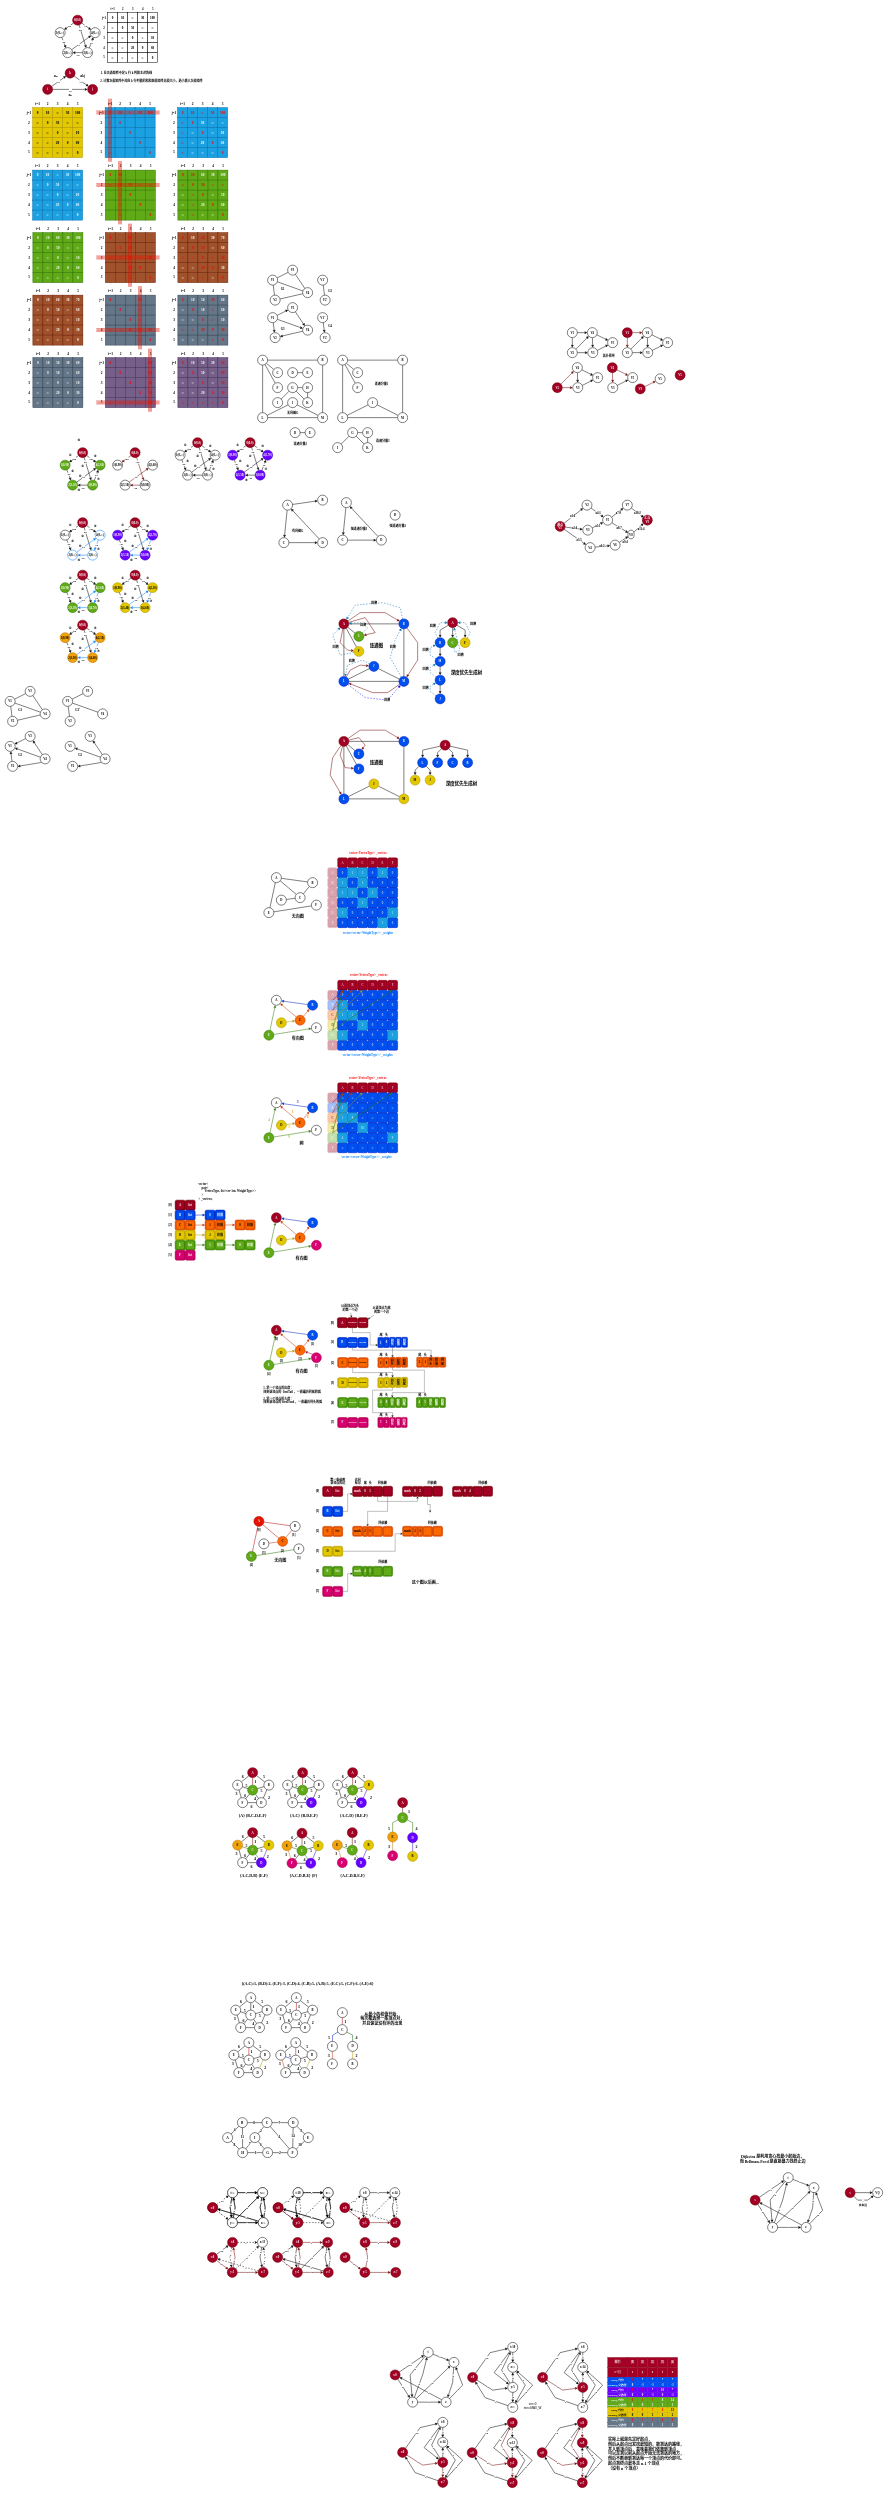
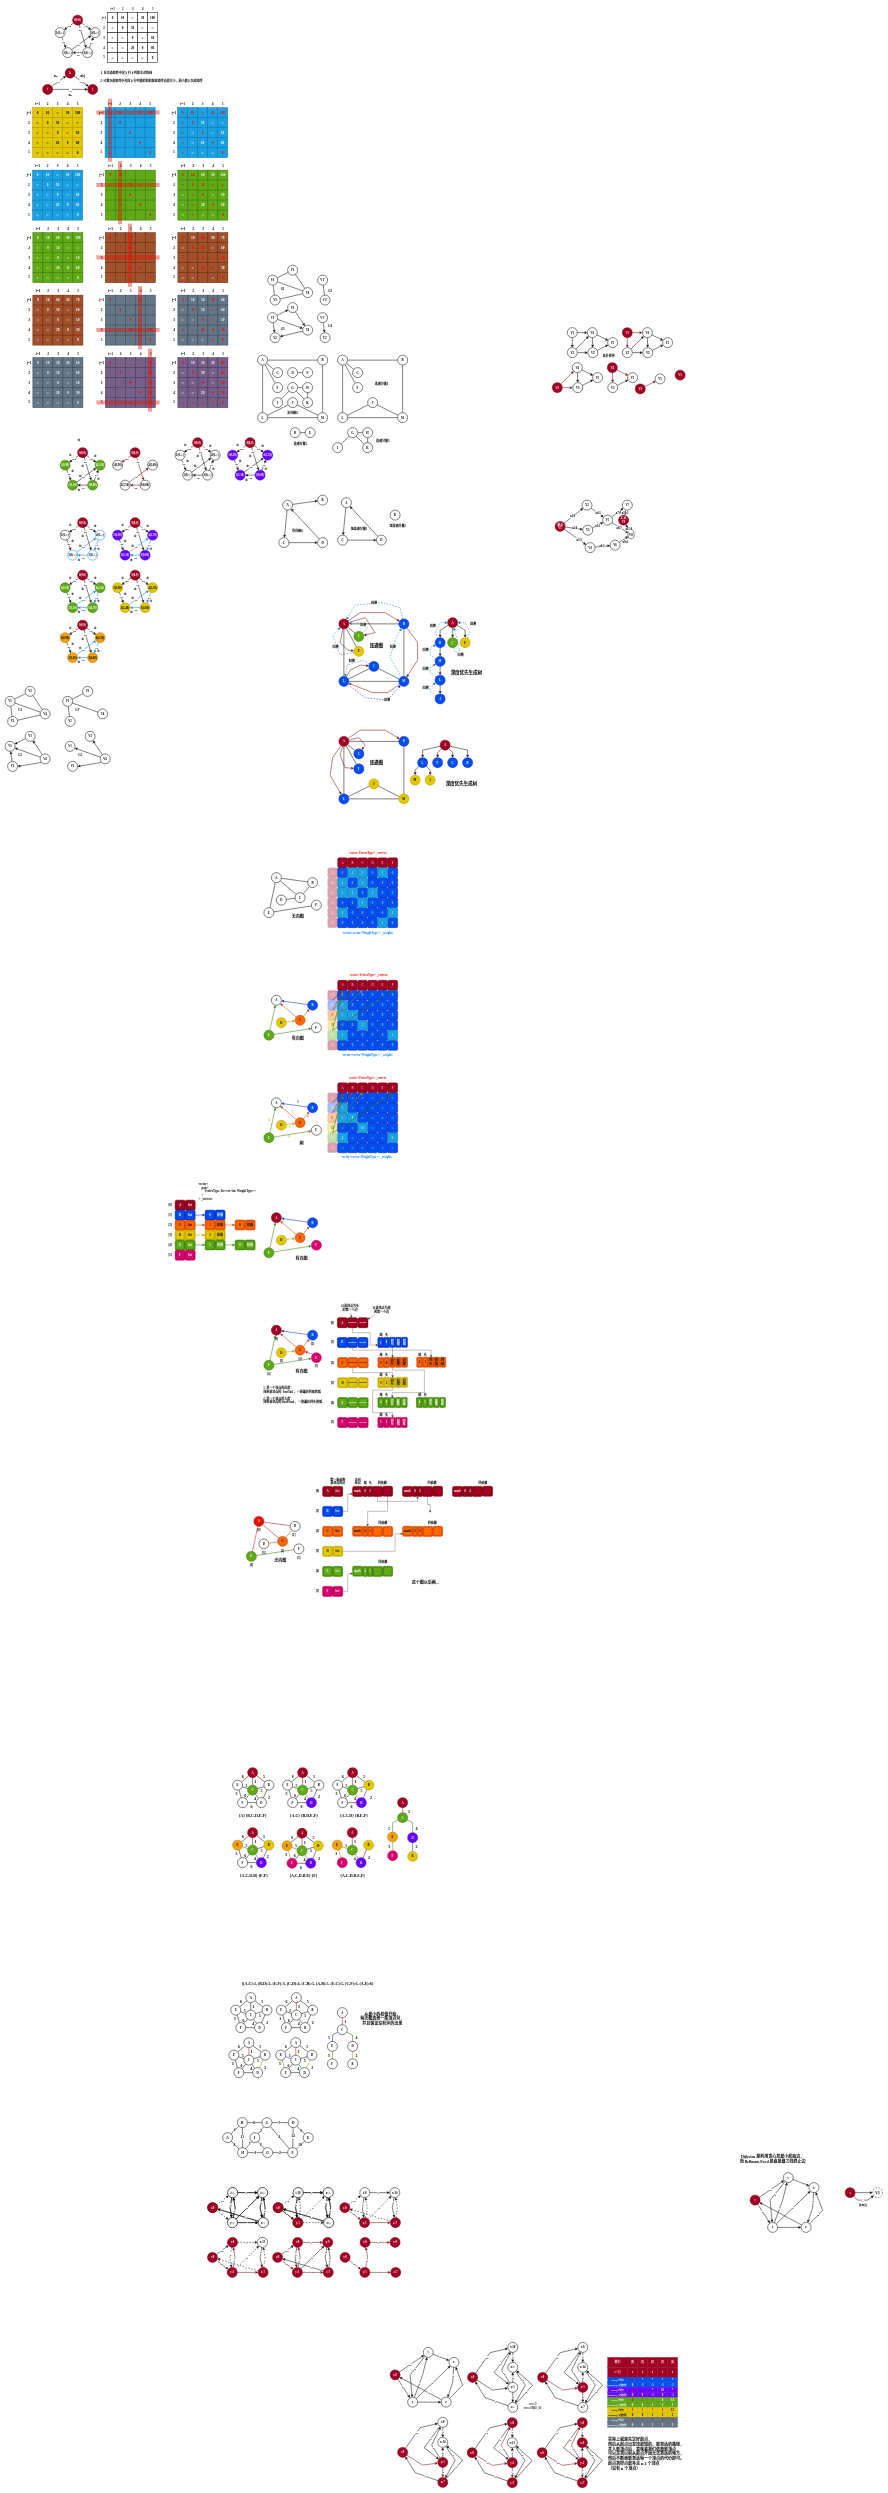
(647, 520) -> (624, 520)
(878, 2193) -> (878, 2193)
